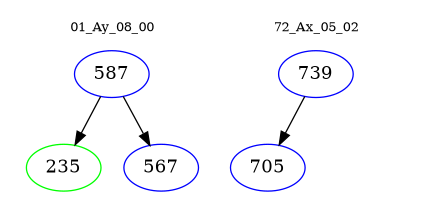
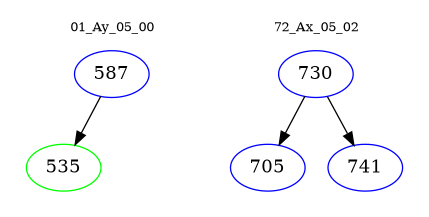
(112, 28) -> (112, 28)
(316, 74) -> (316, 74)
(64, 168) -> (64, 168)
(161, 168) -> none
none -> (365, 168)
